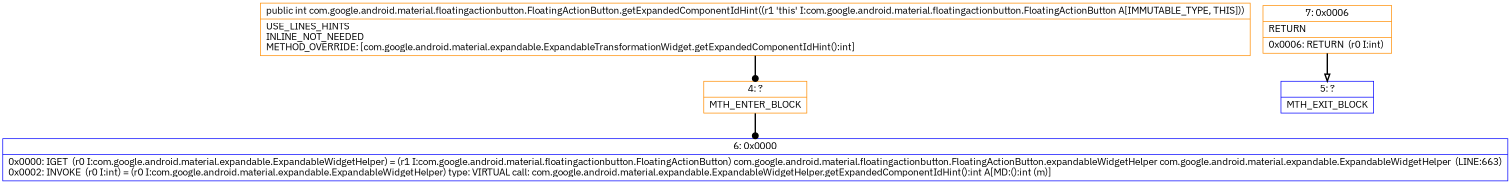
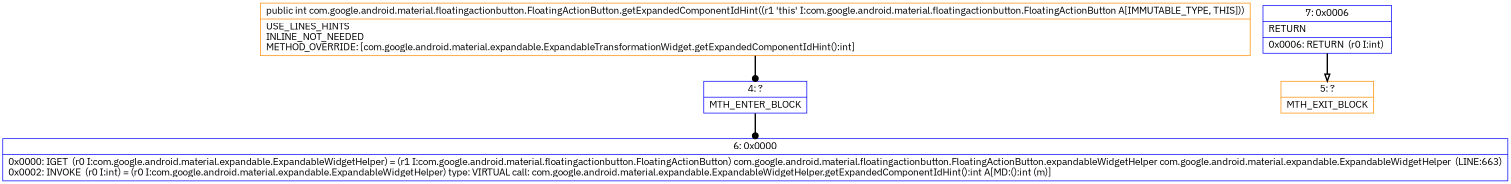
(1327, 29) -> (1327, 29)
(755, 97) -> (755, 97)
(1327, 97) -> (1327, 97)
